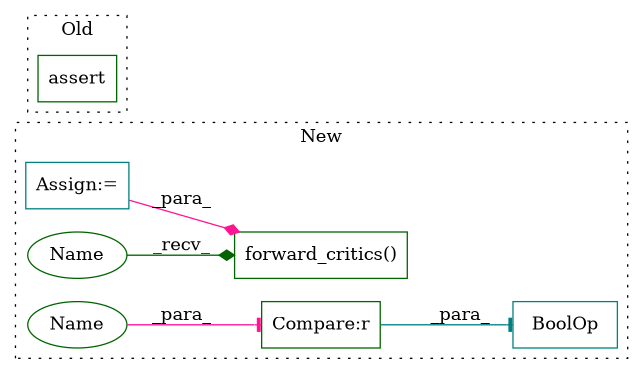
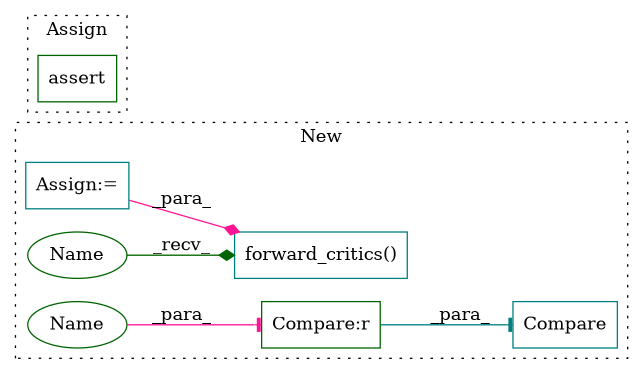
(77, 30) -> (77, 30)
(321, 255) -> (321, 255)
(565, 325) -> (565, 325)
